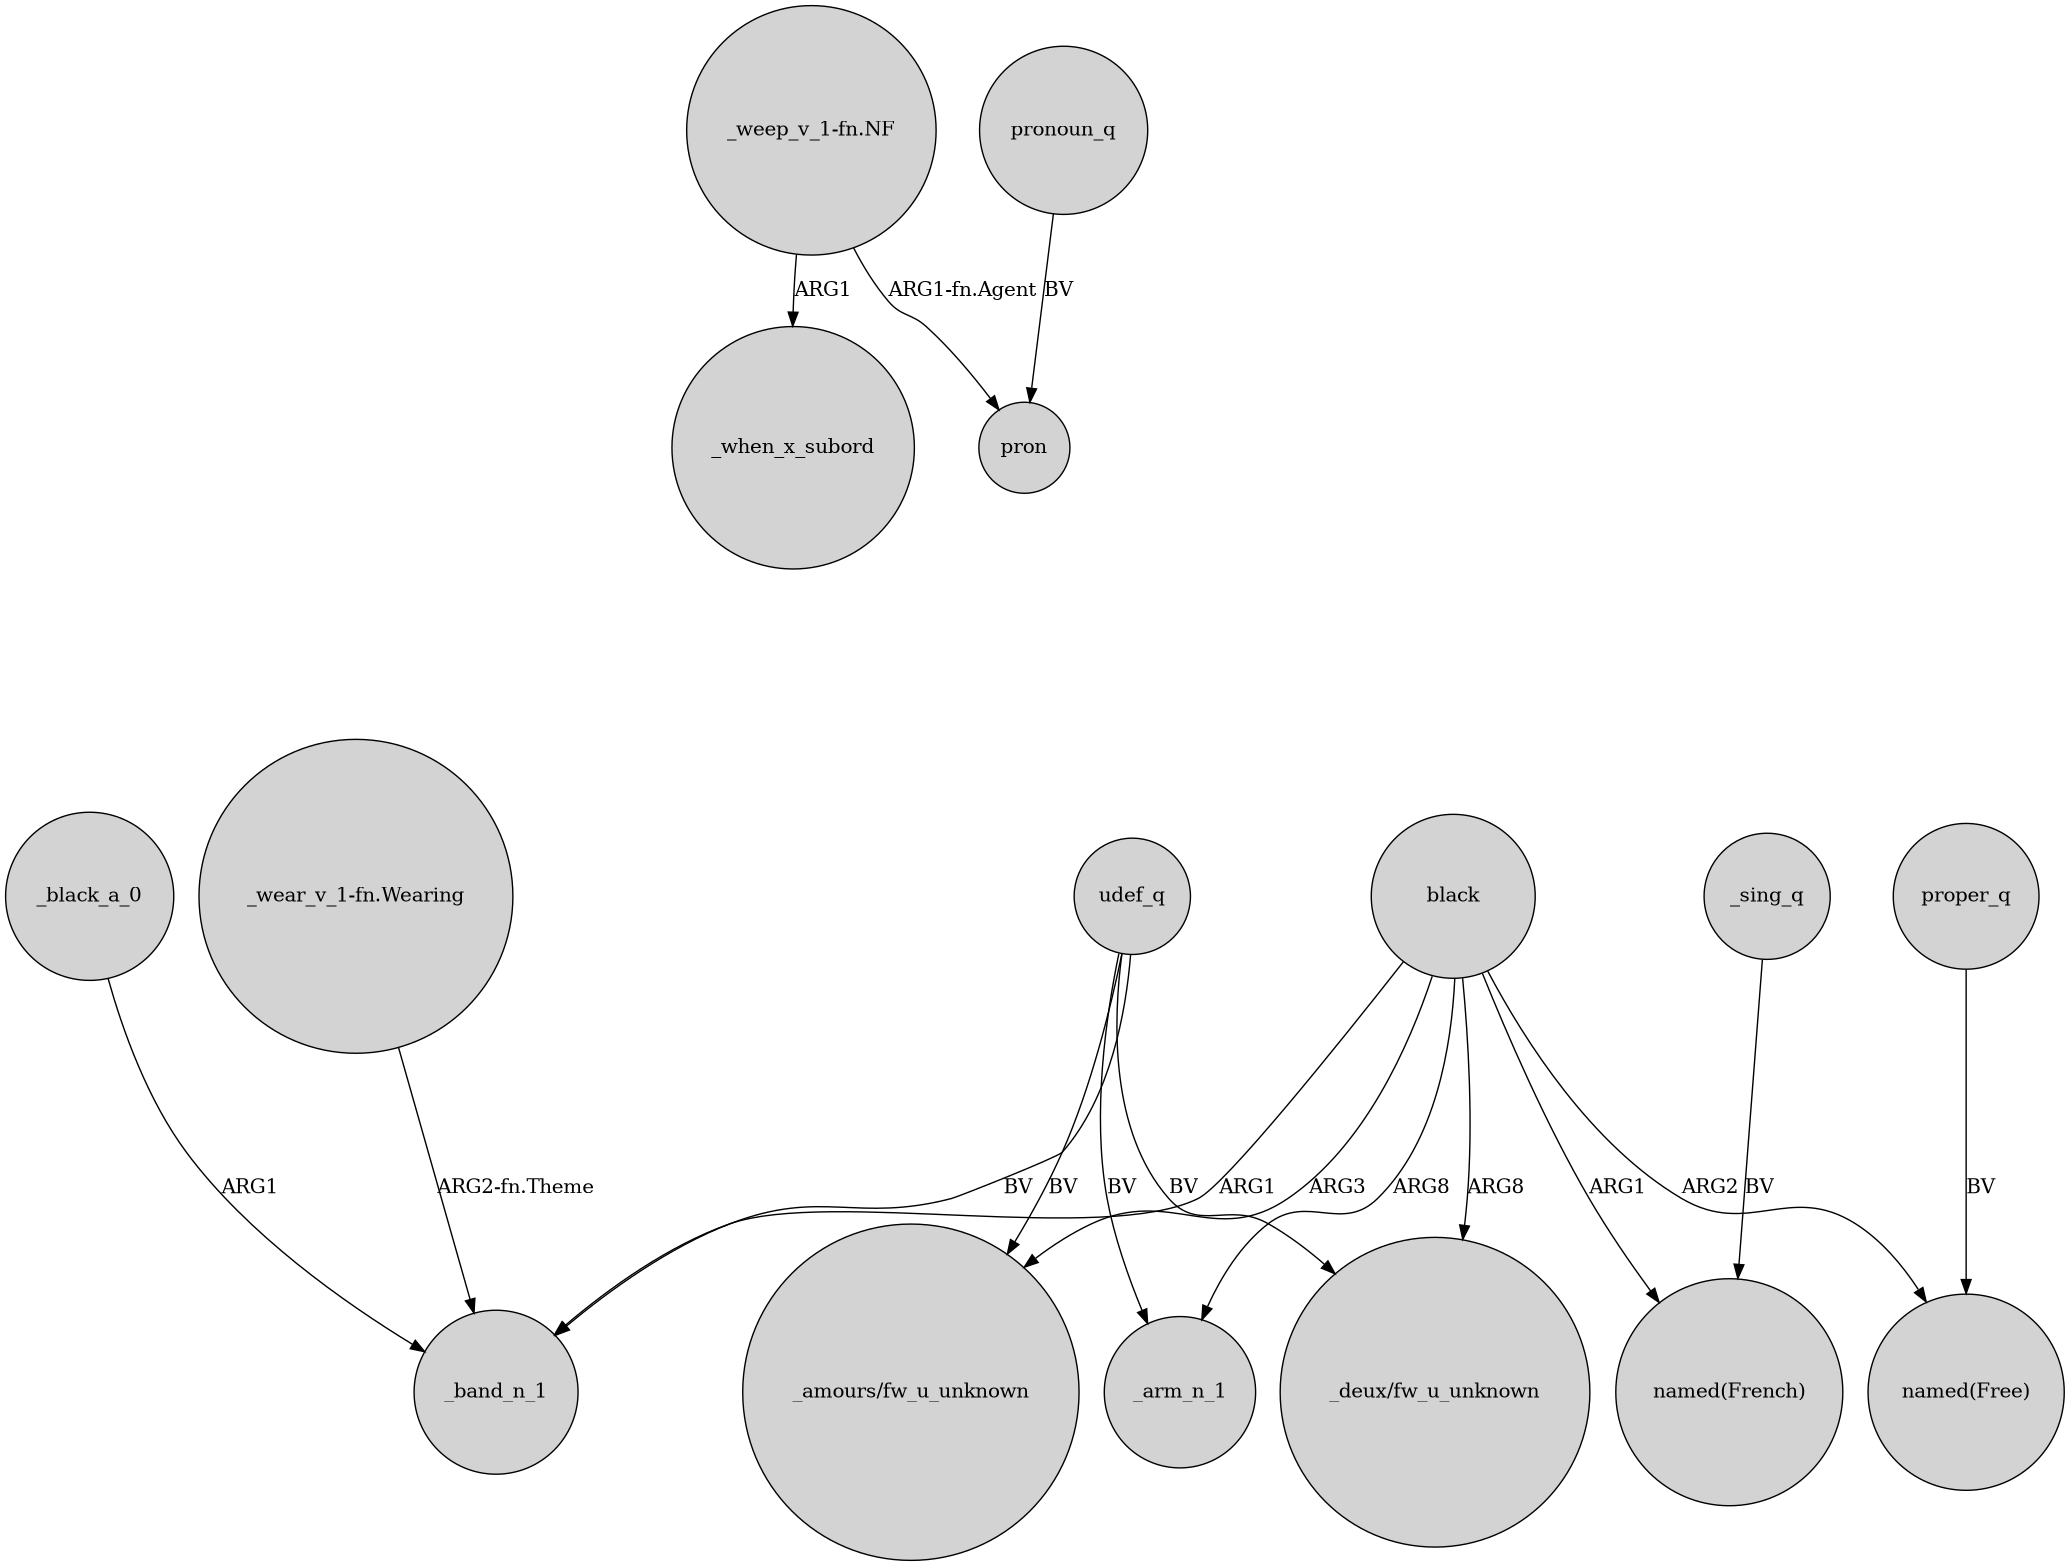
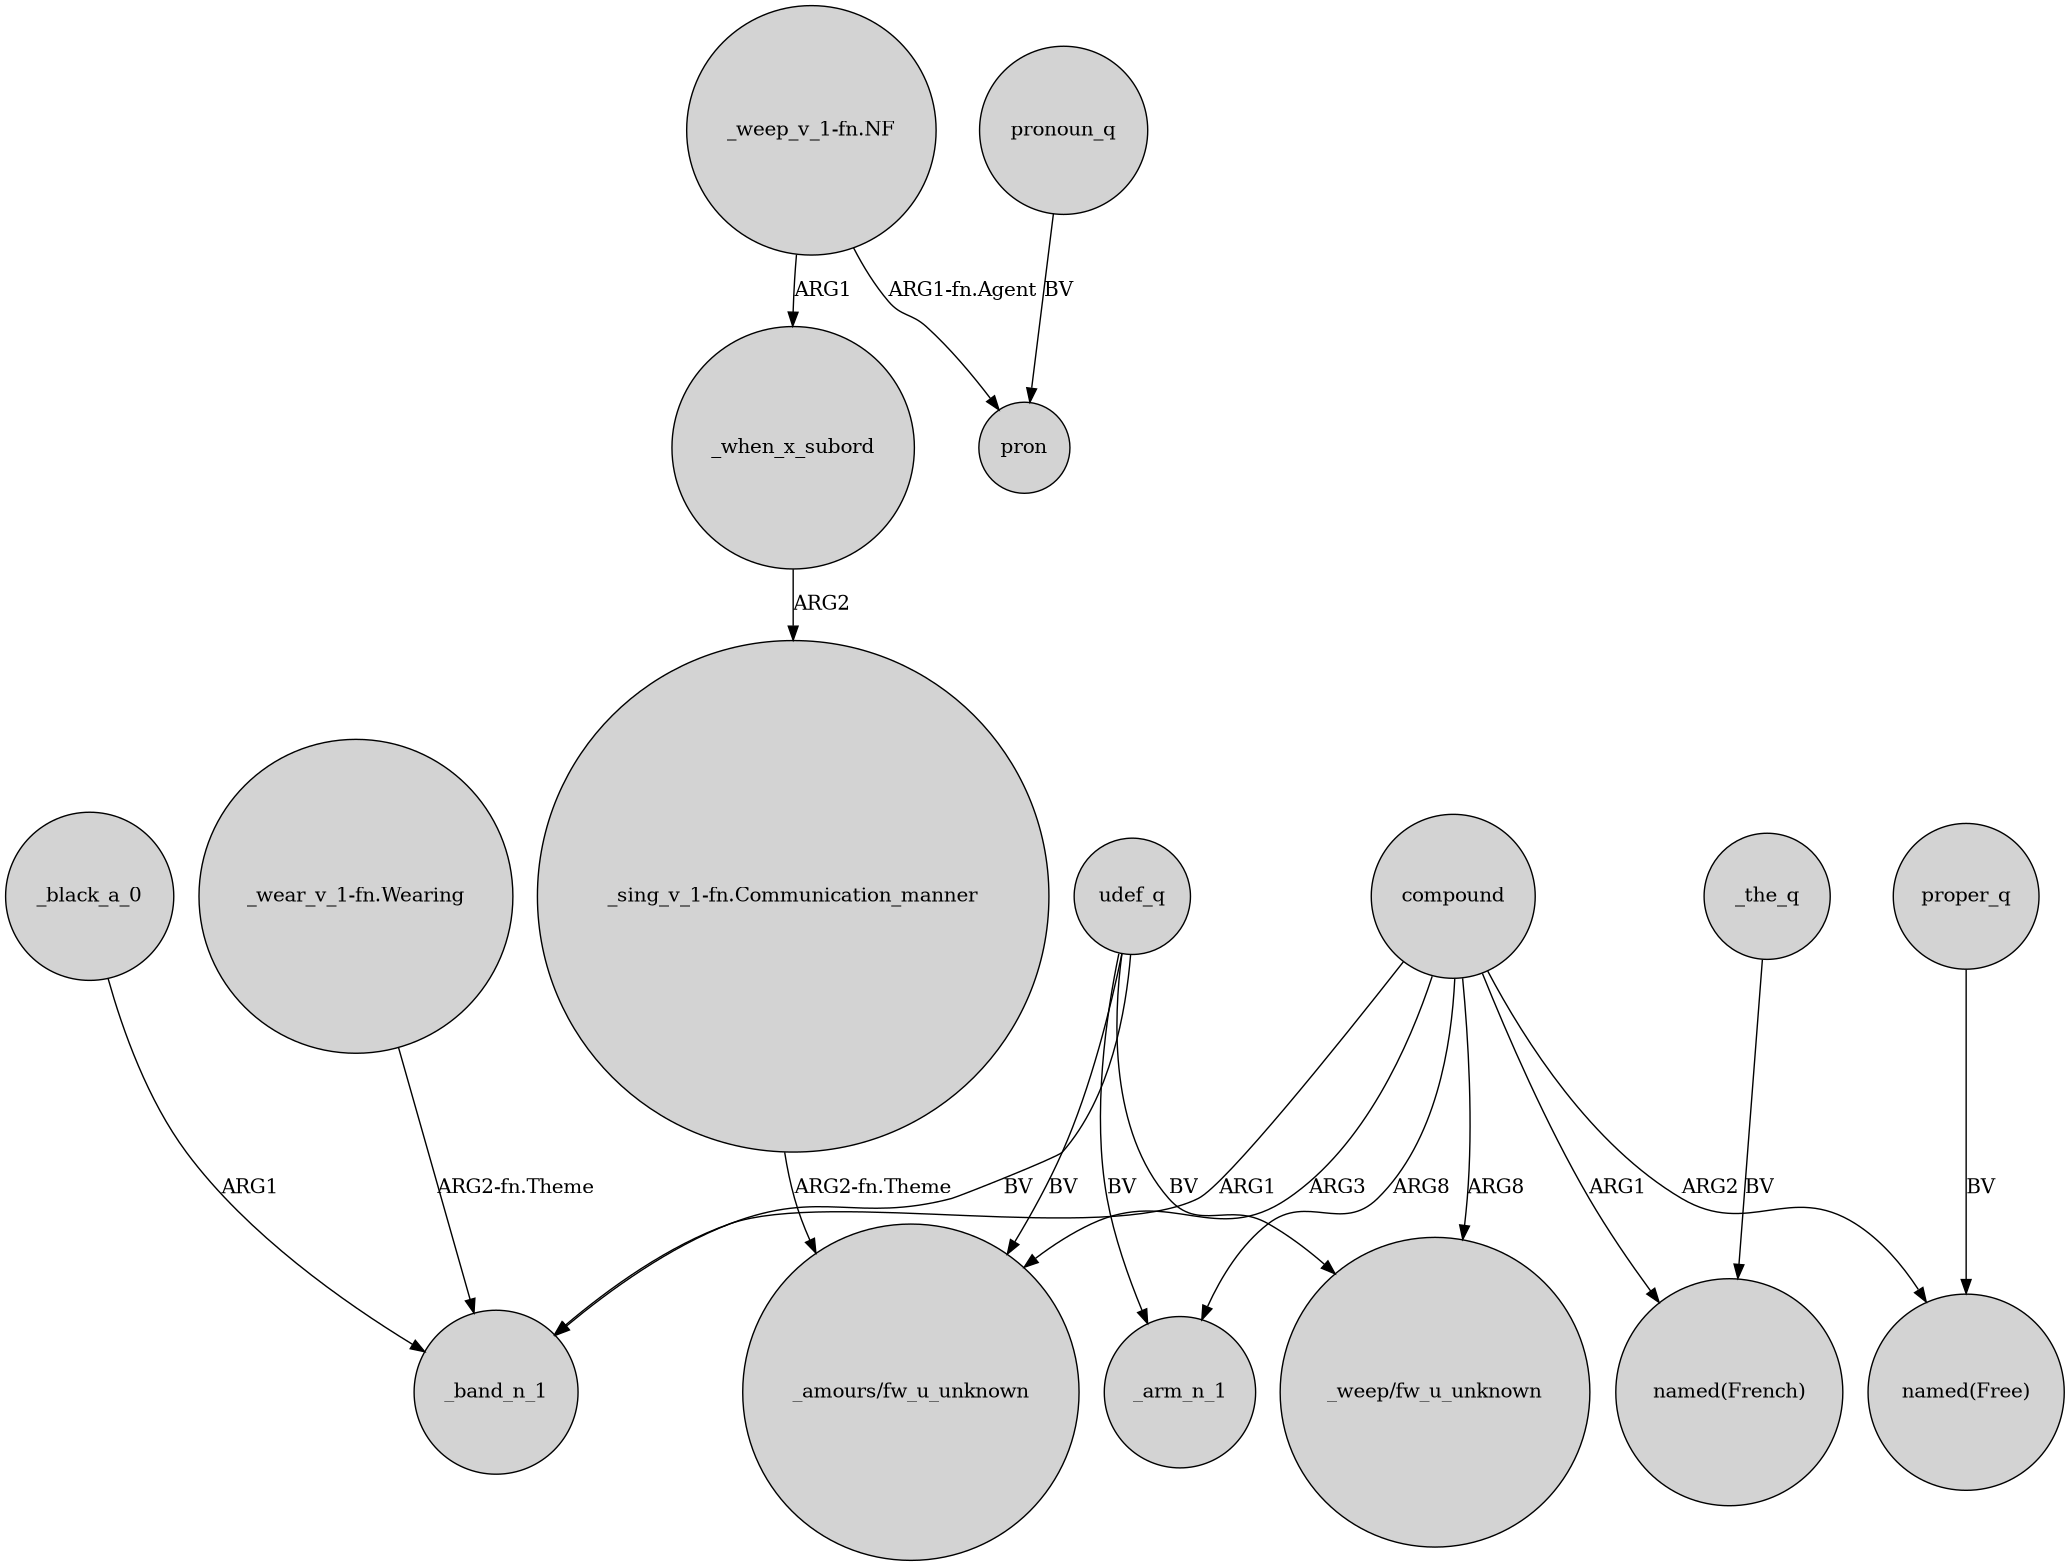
none -> (793, 896)
(1453, 896) -> (1453, 896)
(1767, 896) -> (1767, 896)
(1435, 1392) -> (1435, 1392)
